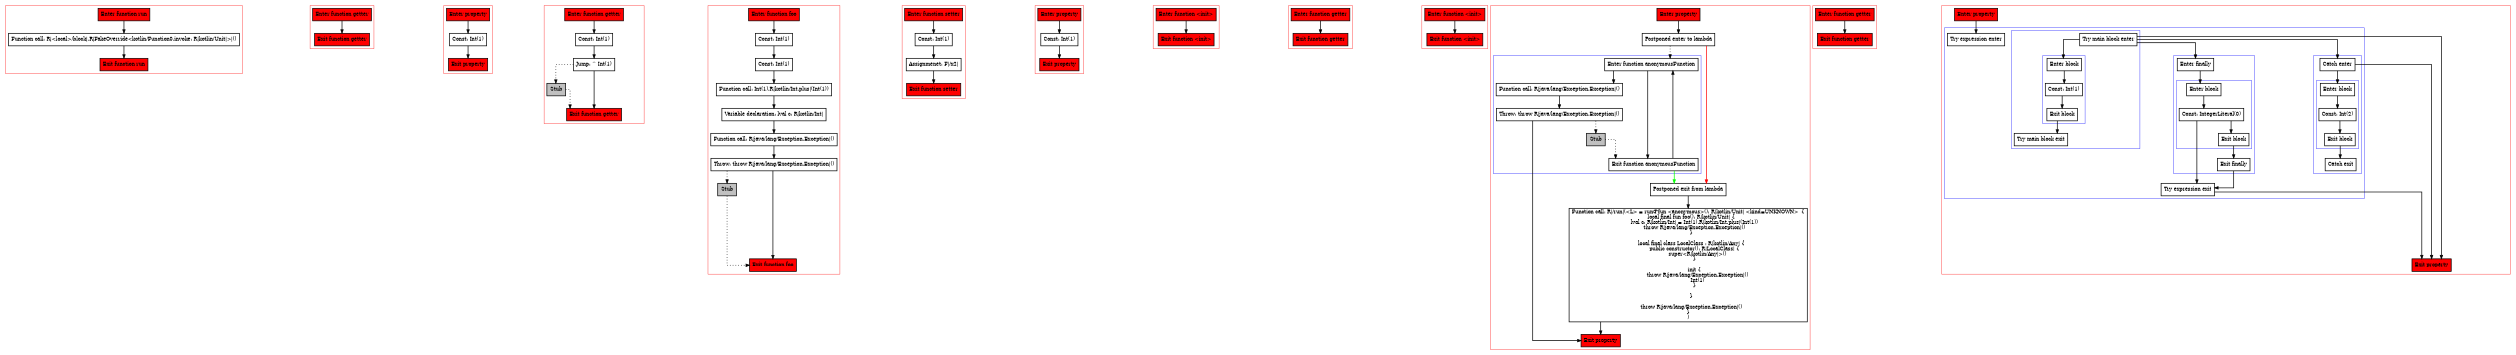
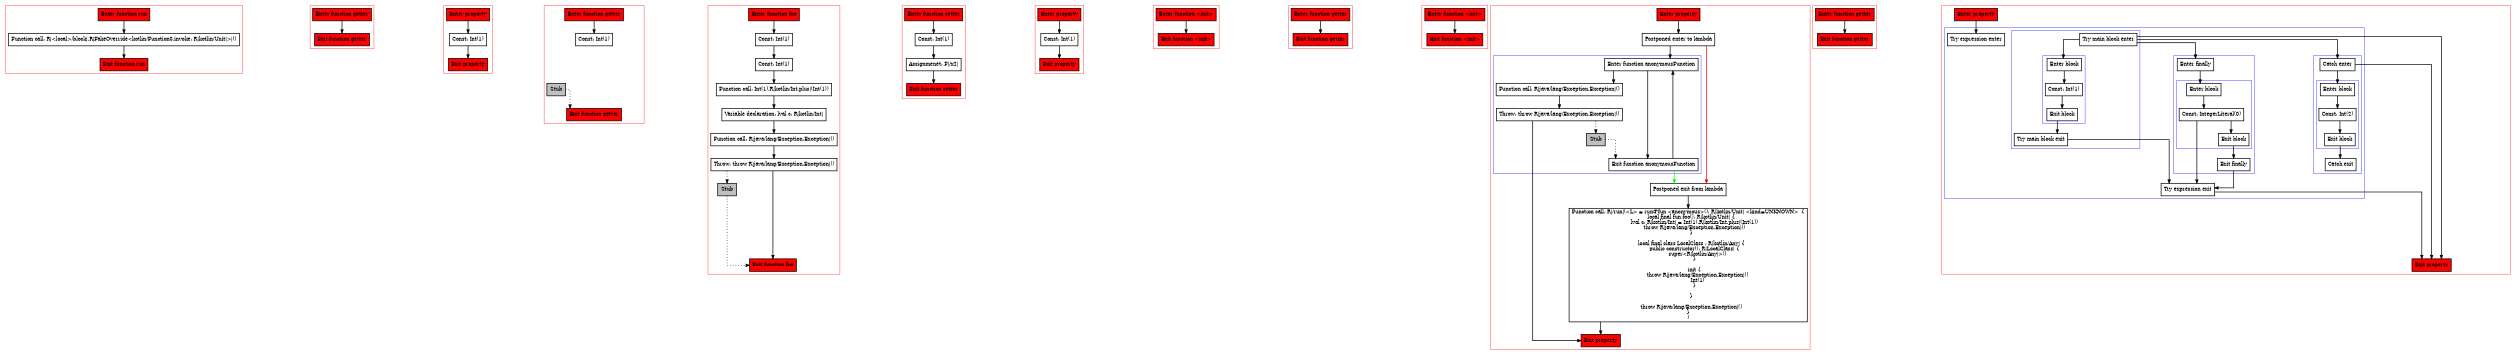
(1670, 50) -> (1670, 50)
(594, 65) -> none
none -> (2135, 140)
